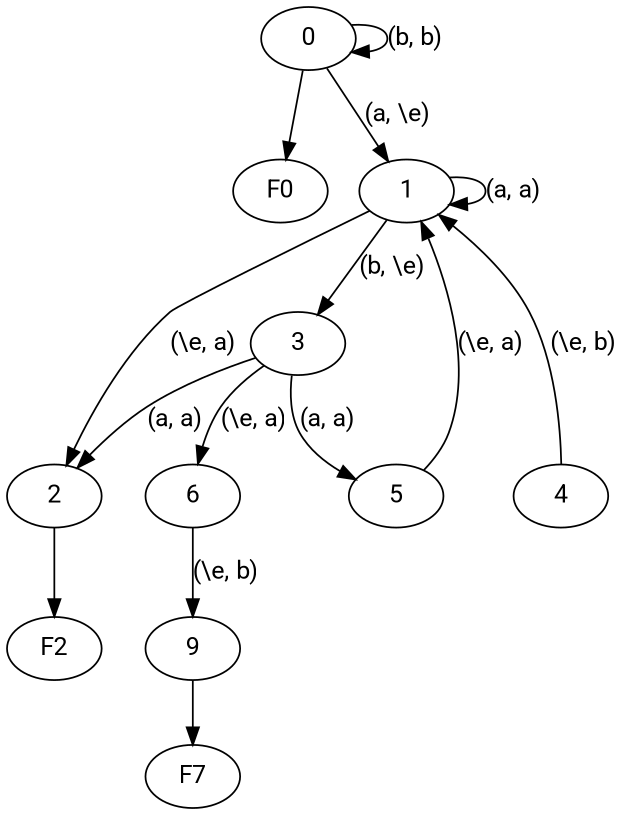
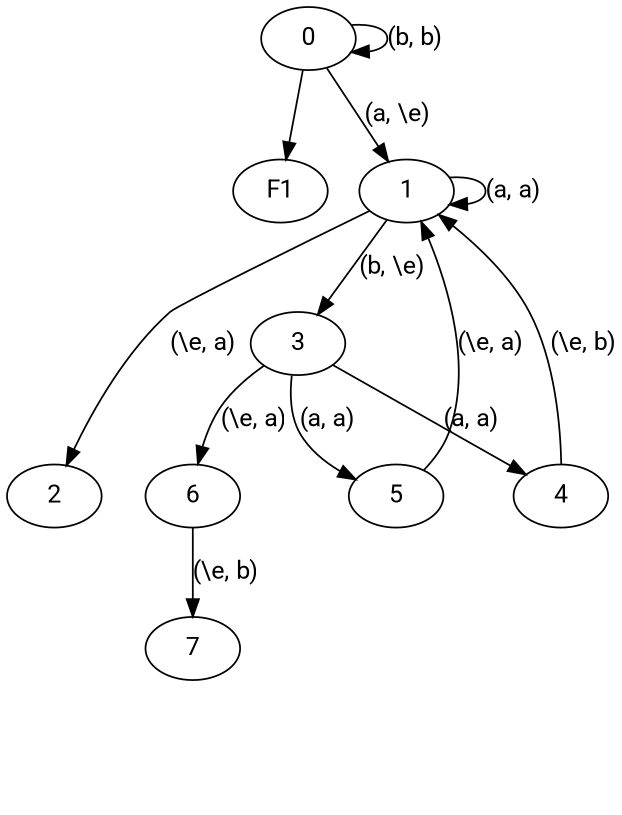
(280, 191) -> (280, 191)
(166, 396) -> (421, 415)
(54, 649) -> none
(193, 649) -> (193, 649)
(193, 776) -> none
